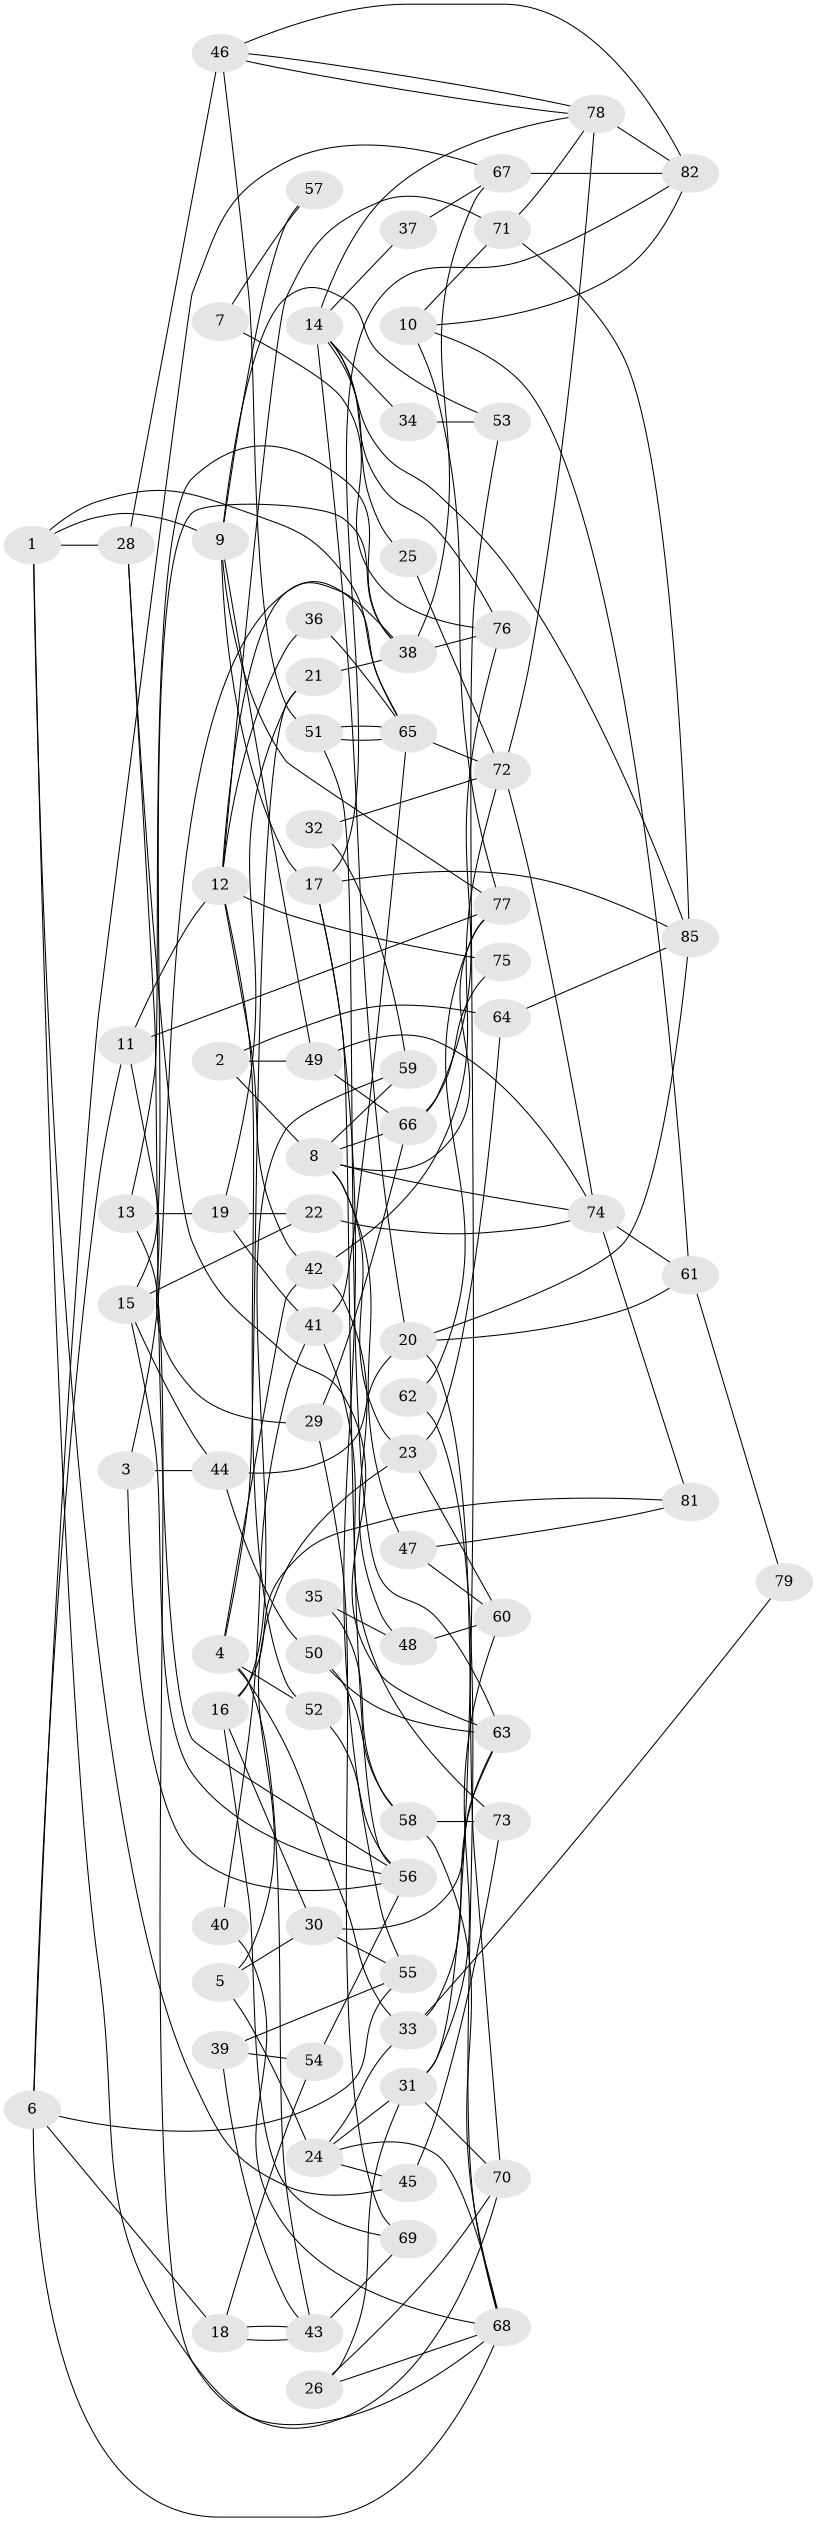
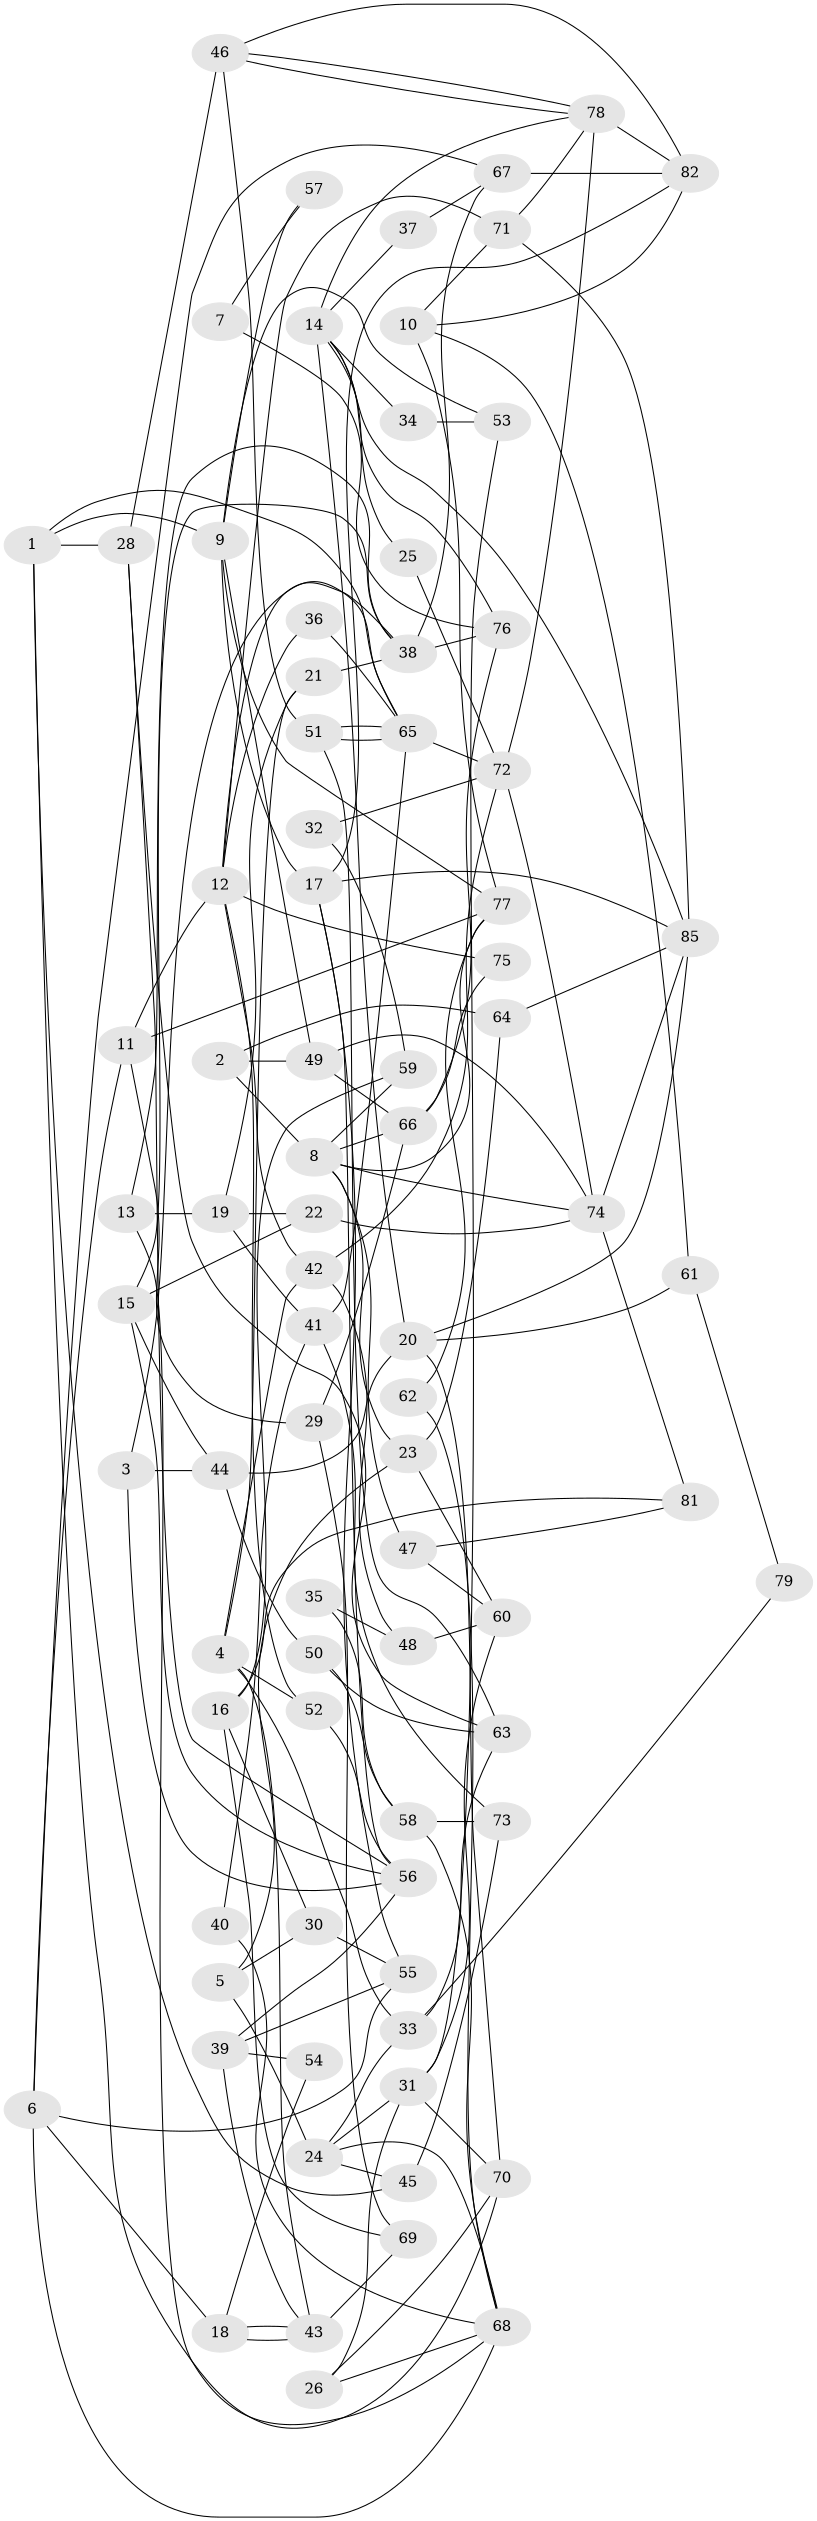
(643, 1244) -> (643, 1076)
(447, 1896) -> none
(358, 1977) -> (322, 1971)
